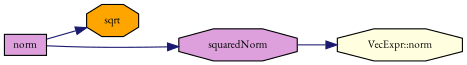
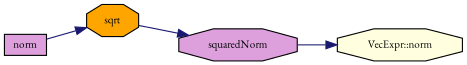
(107, 47) -> (158, 29)
